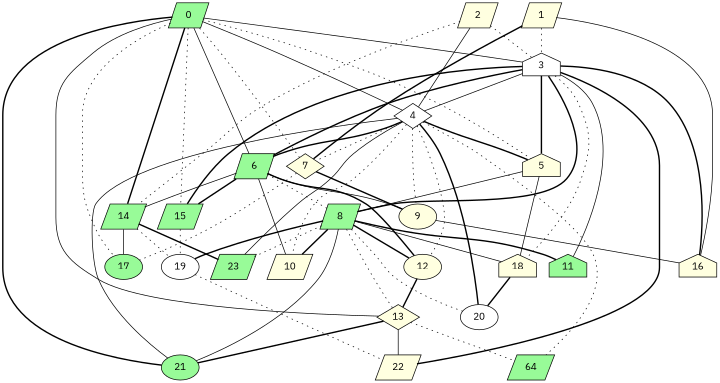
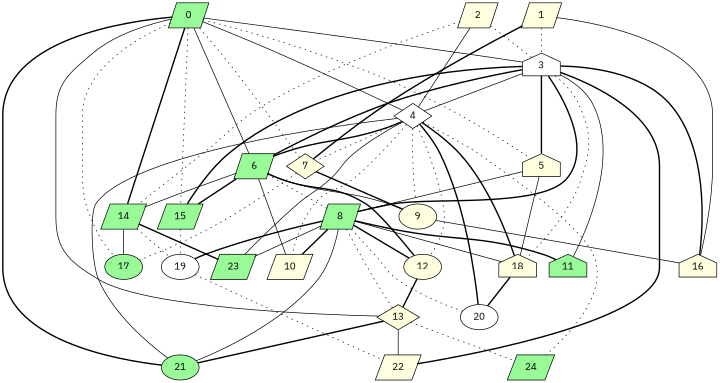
(476, 141) -> (478, 177)
(288, 241) -> (288, 241)
(531, 367) -> (531, 367)
